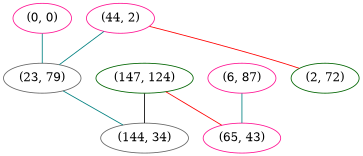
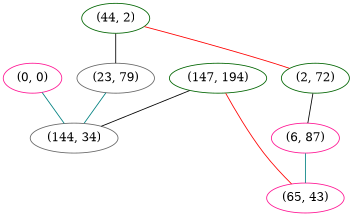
(120, 18) -> (116, 18)
(42, 48) -> (53, 108)
(82, 48) -> (116, 48)
(145, 78) -> (218, 78)
none -> (310, 108)
